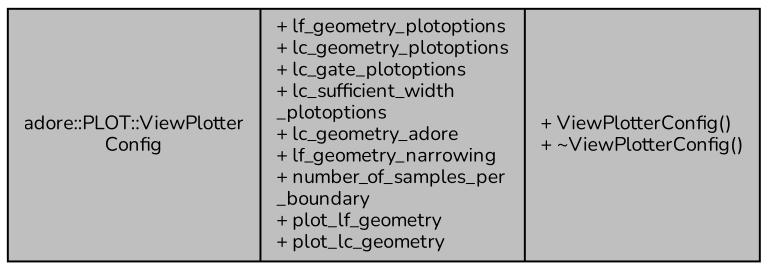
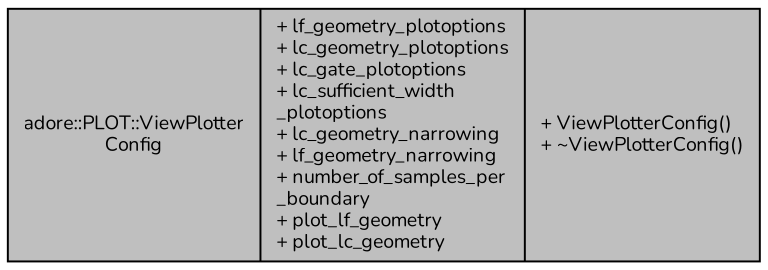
(368, 134) -> (389, 134)
